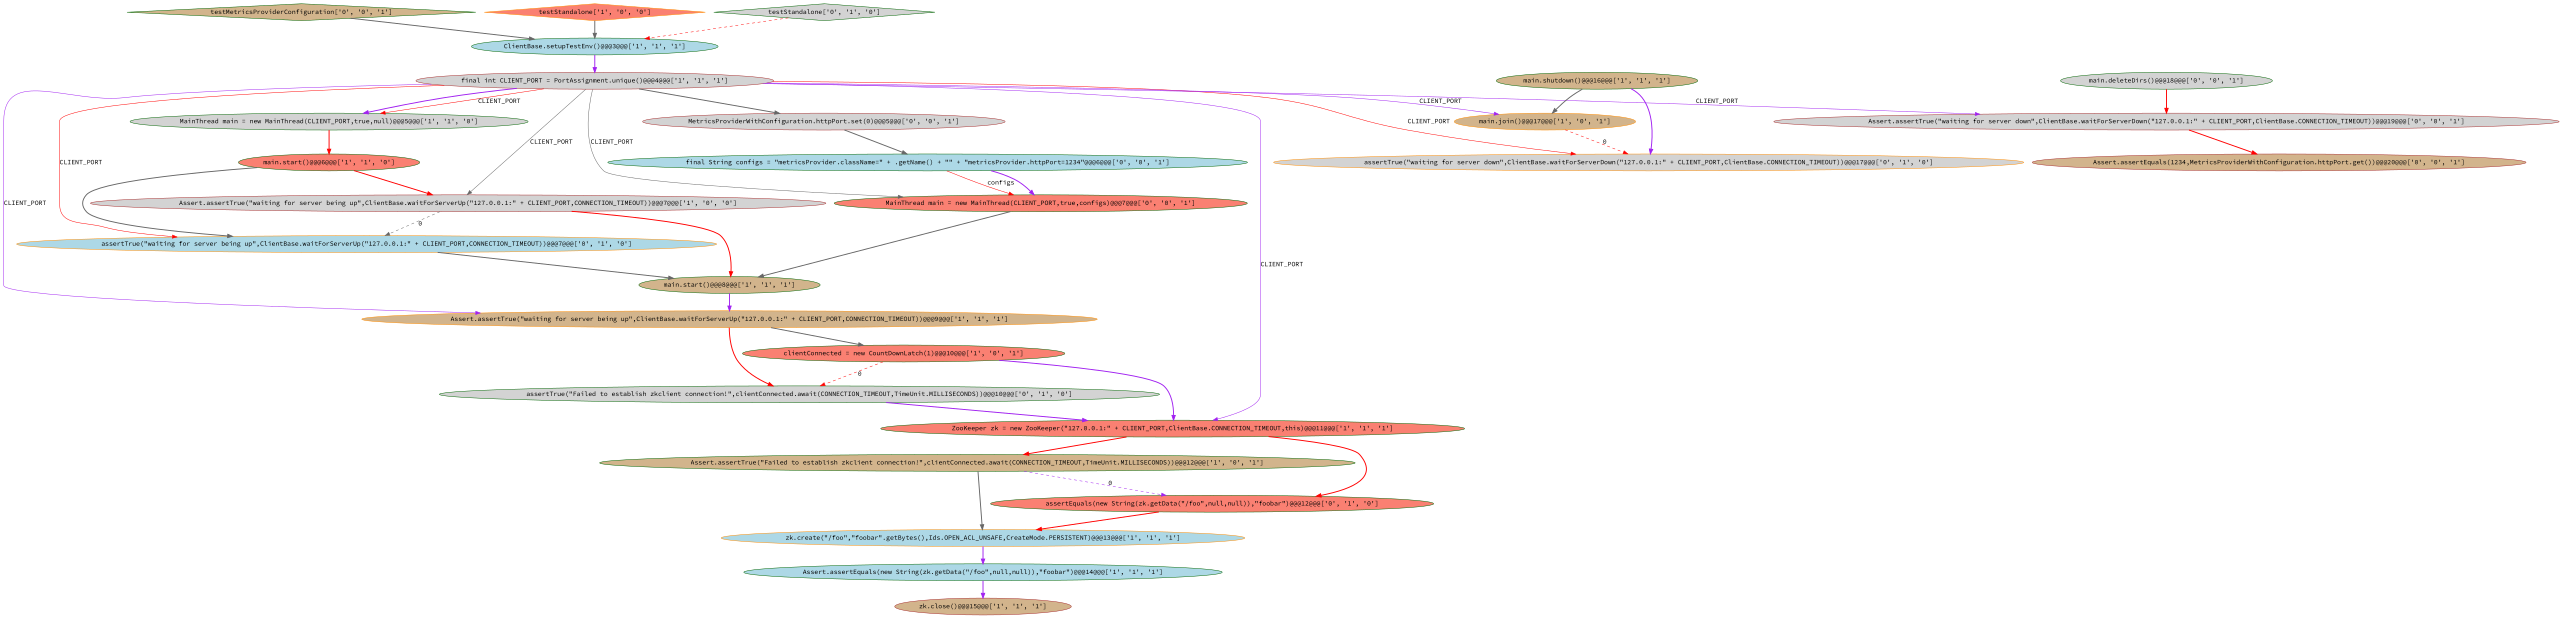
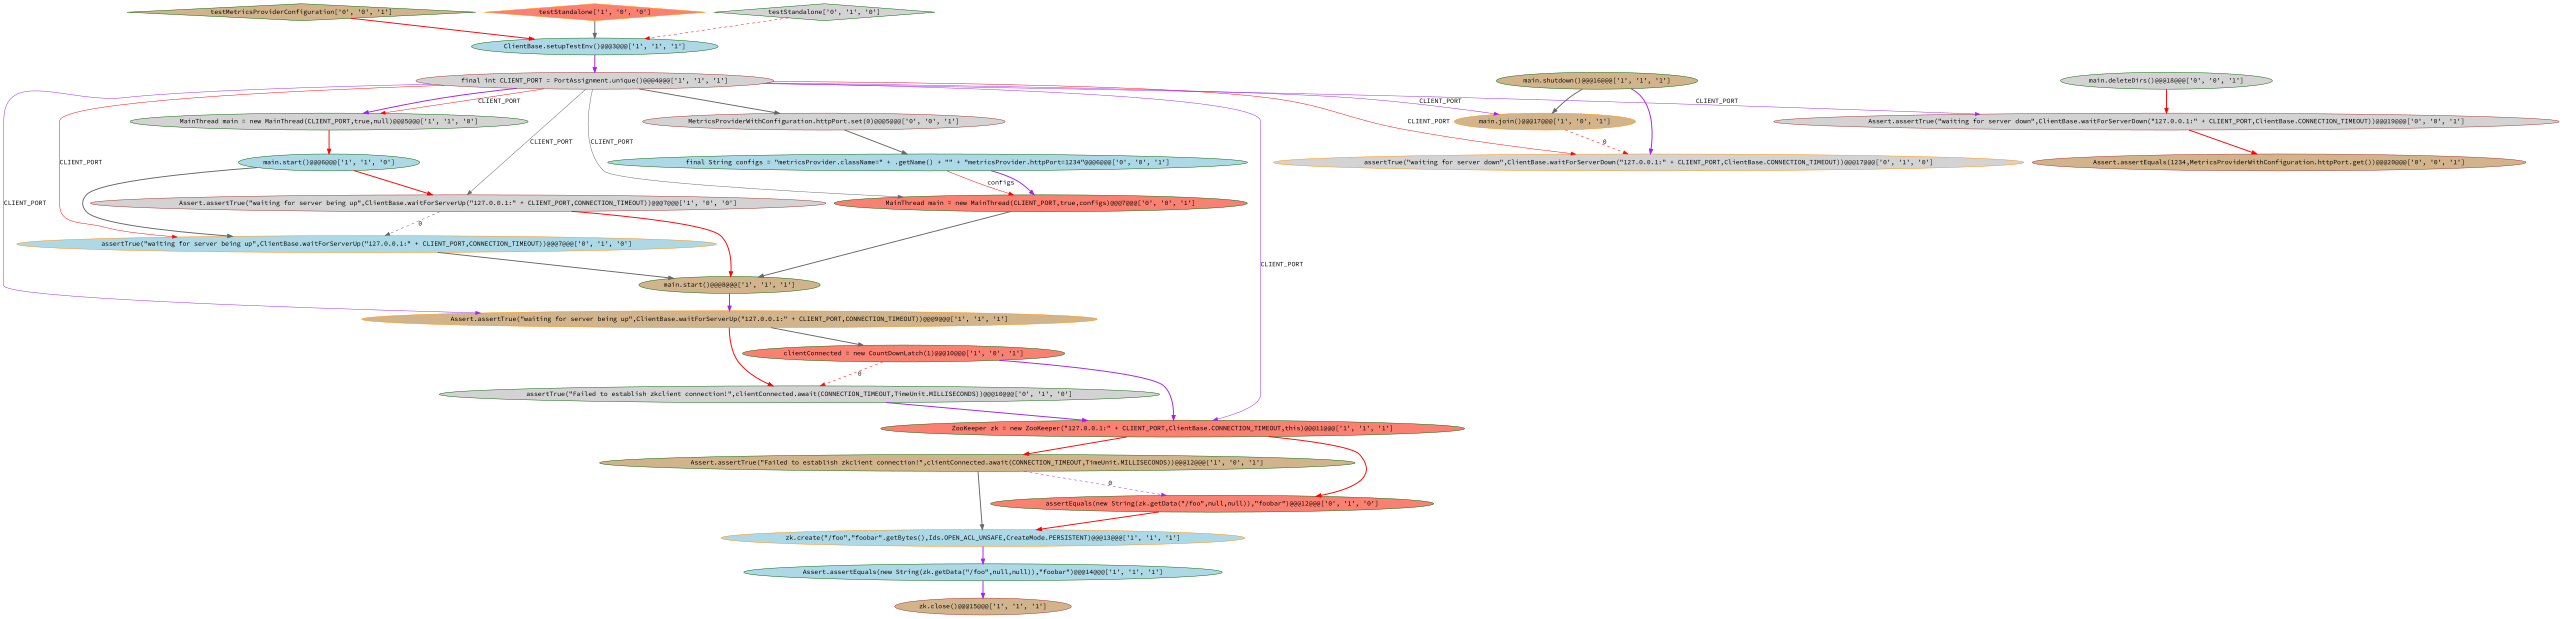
(440, 28) -> (440, 28)
(329, 162) -> (329, 162)
